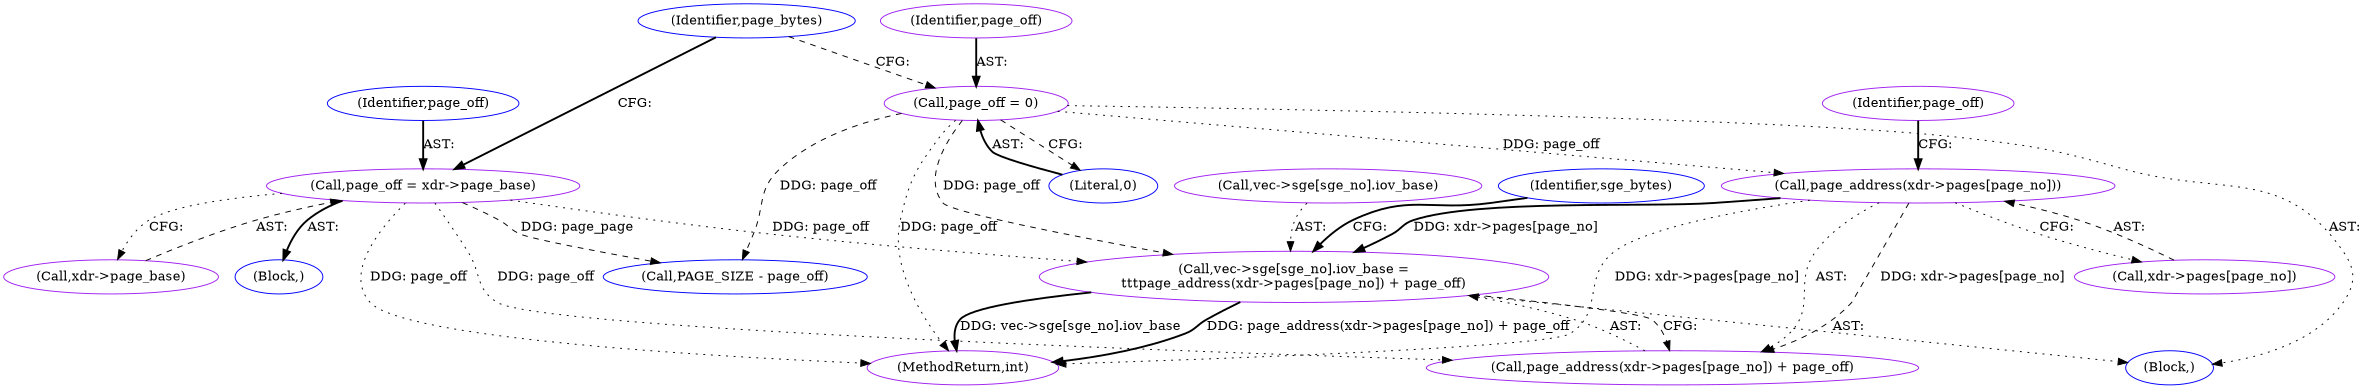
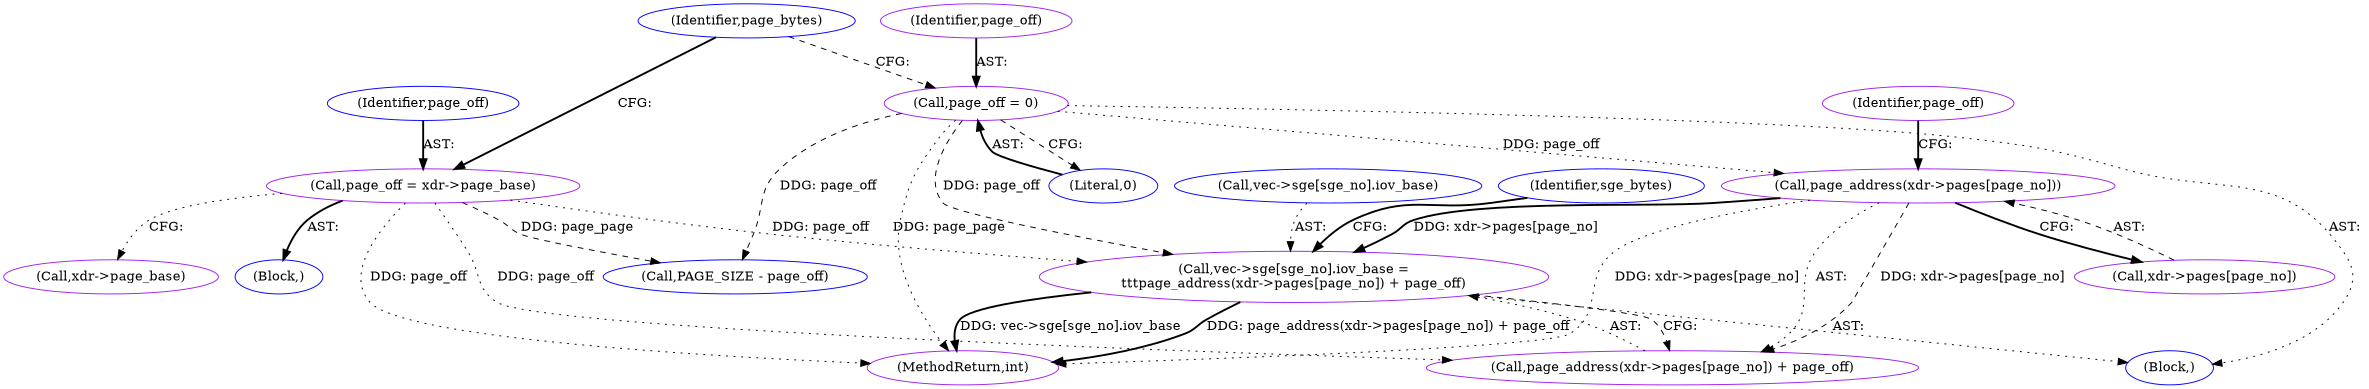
(1328, 186) -> (1328, 186)
(236, 226) -> none
(949, 227) -> (949, 227)
(2042, 235) -> (2042, 235)
